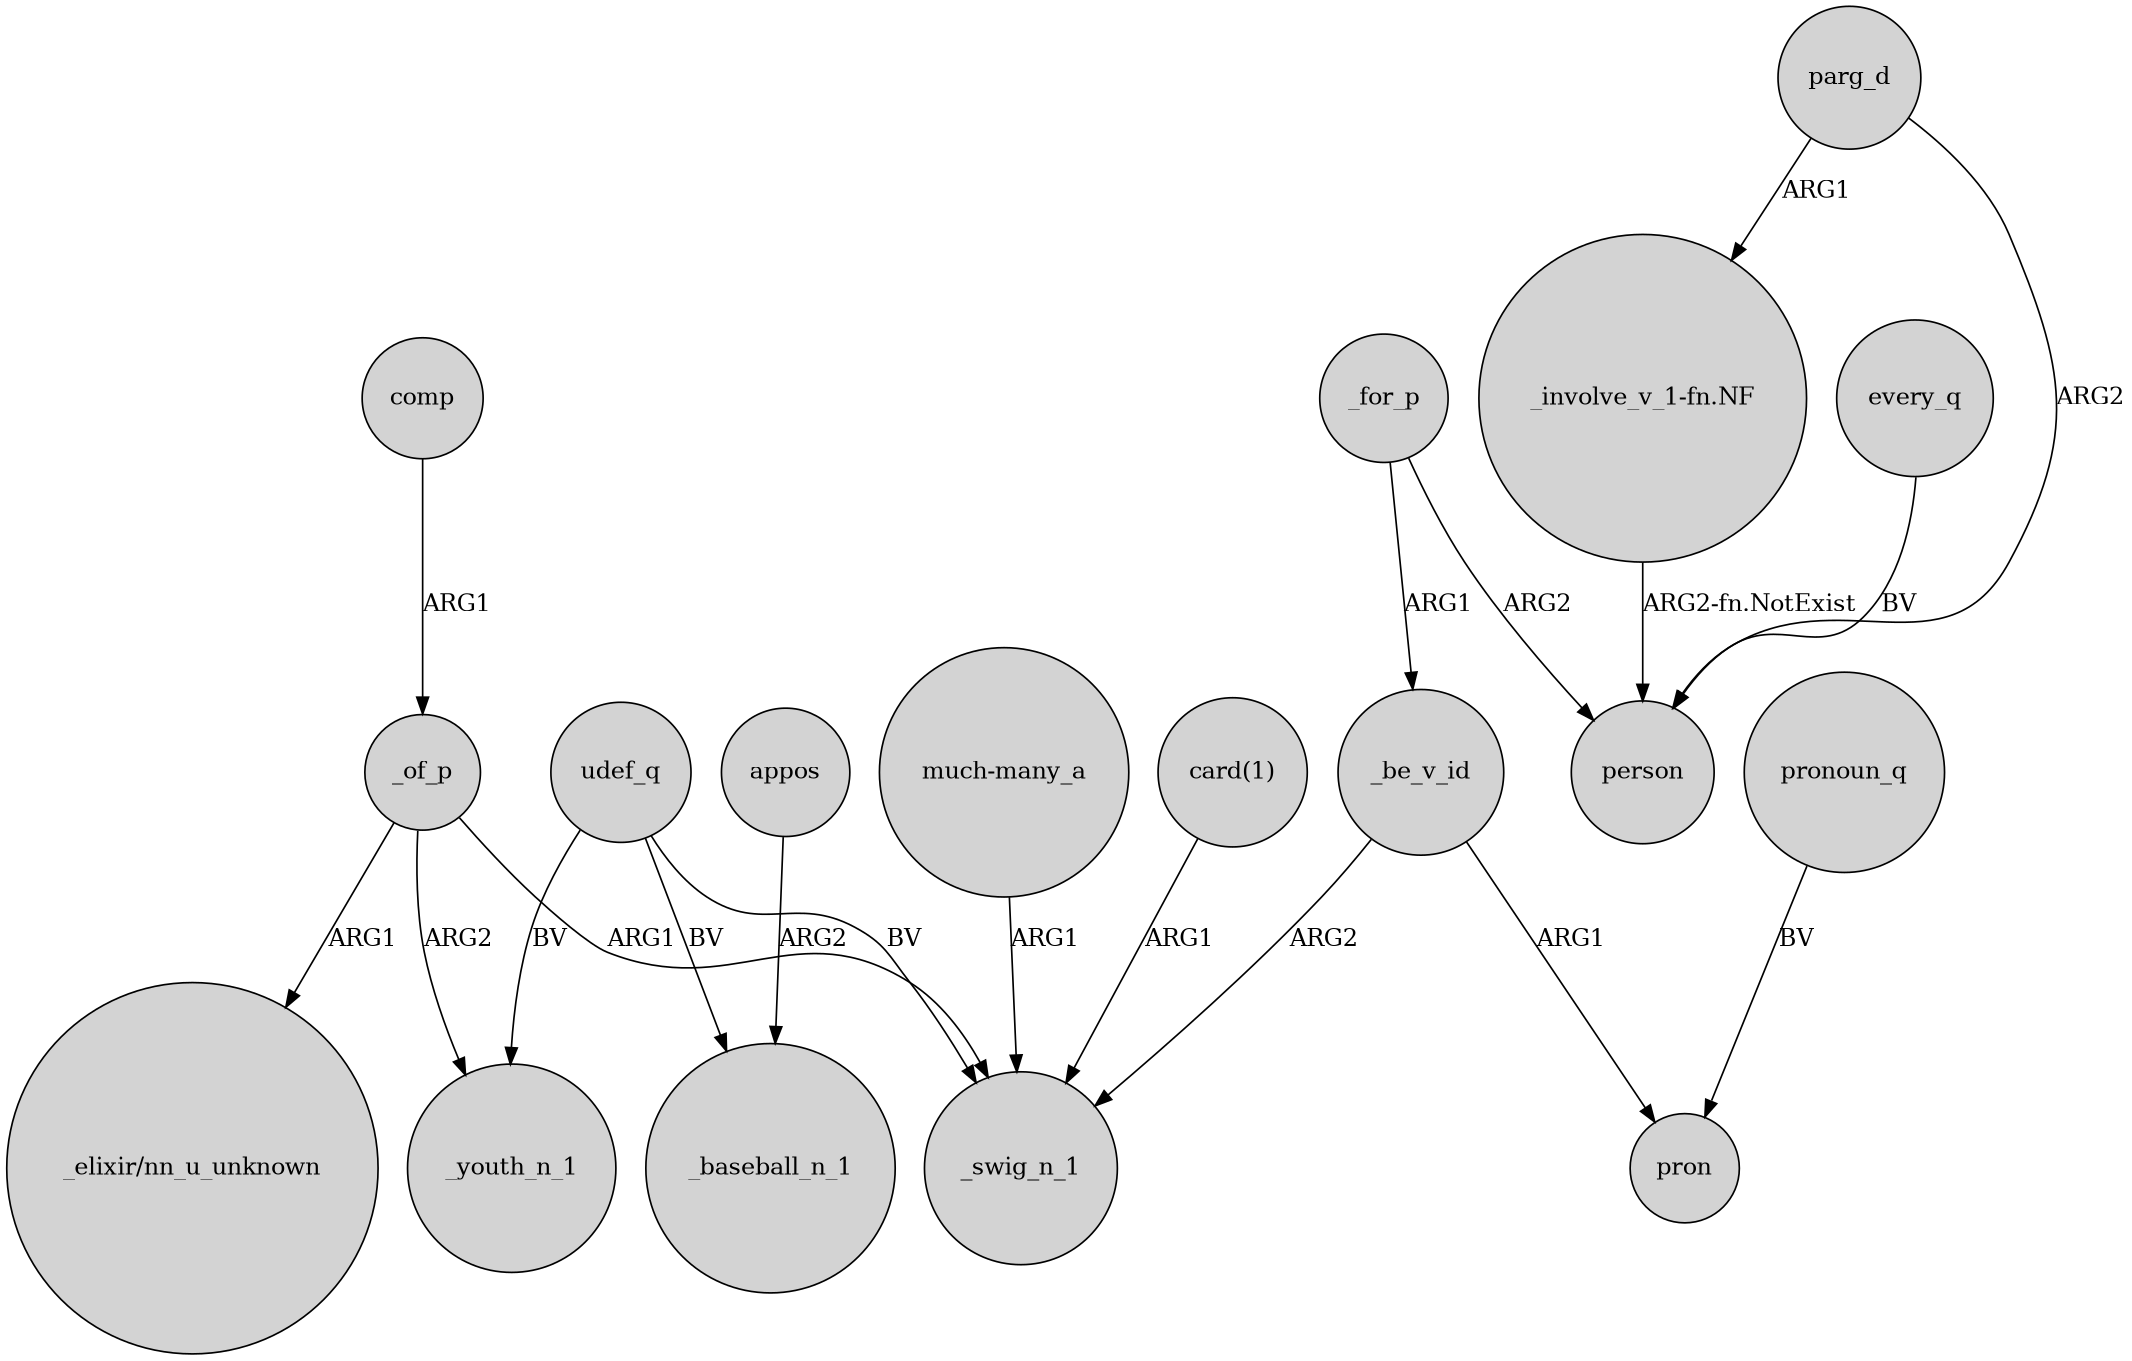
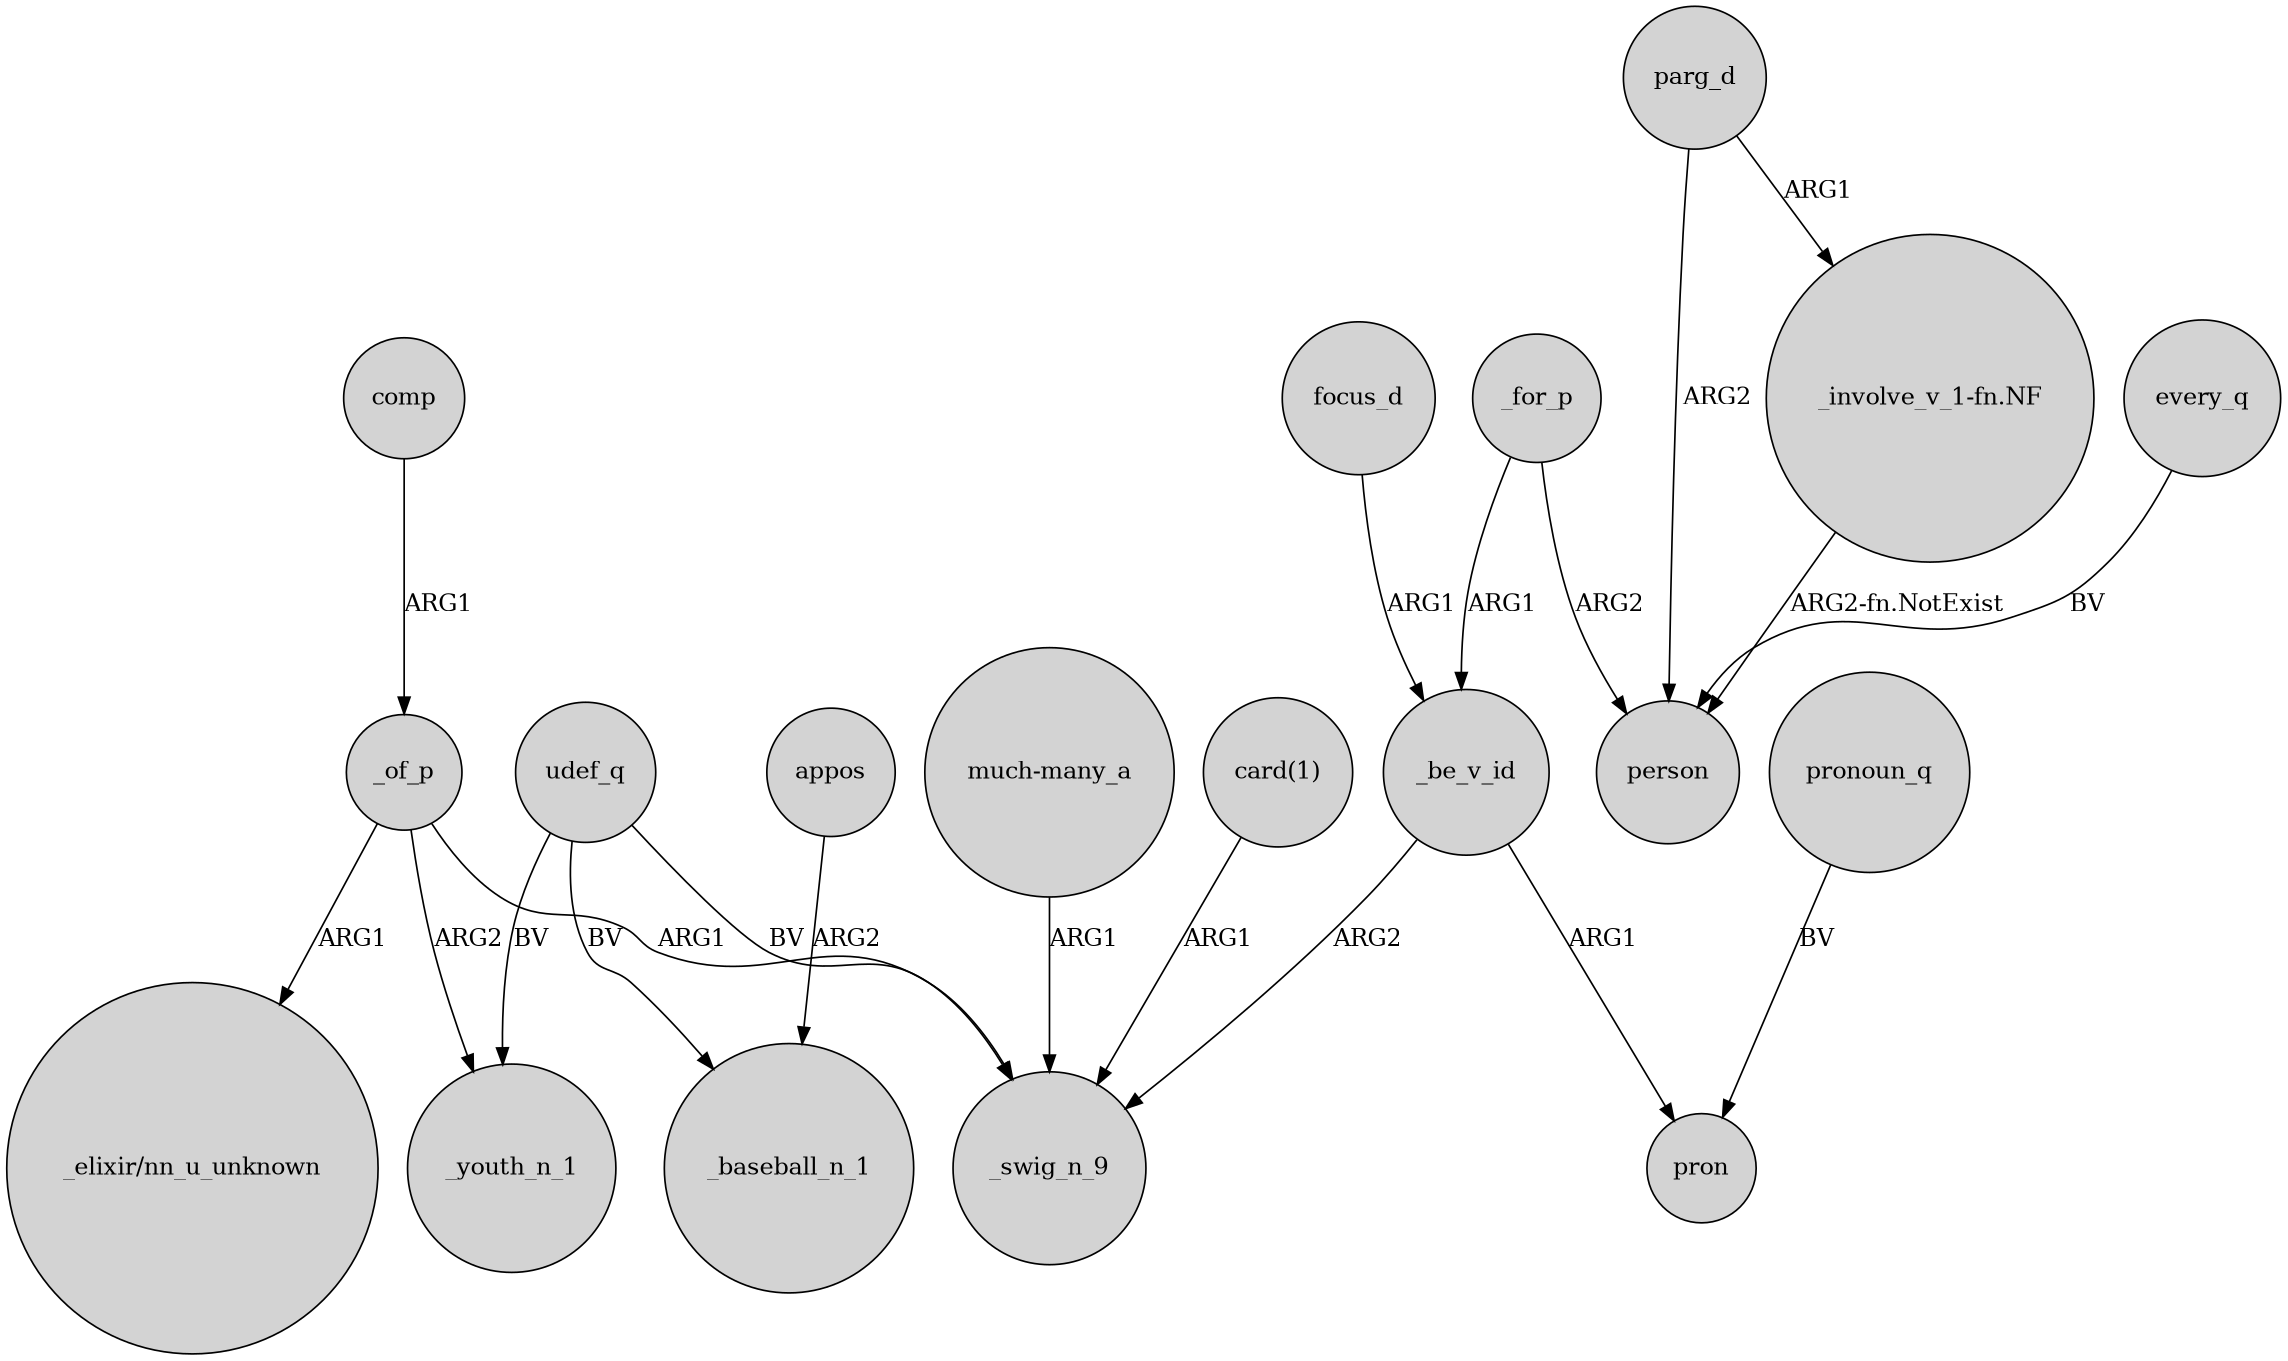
none -> (1359, 398)
(1021, 1168) -> (1049, 1168)
